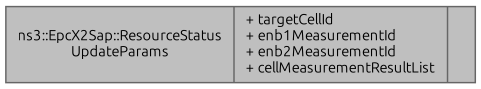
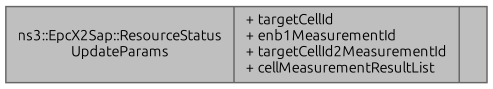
(321, 52) -> (347, 52)
